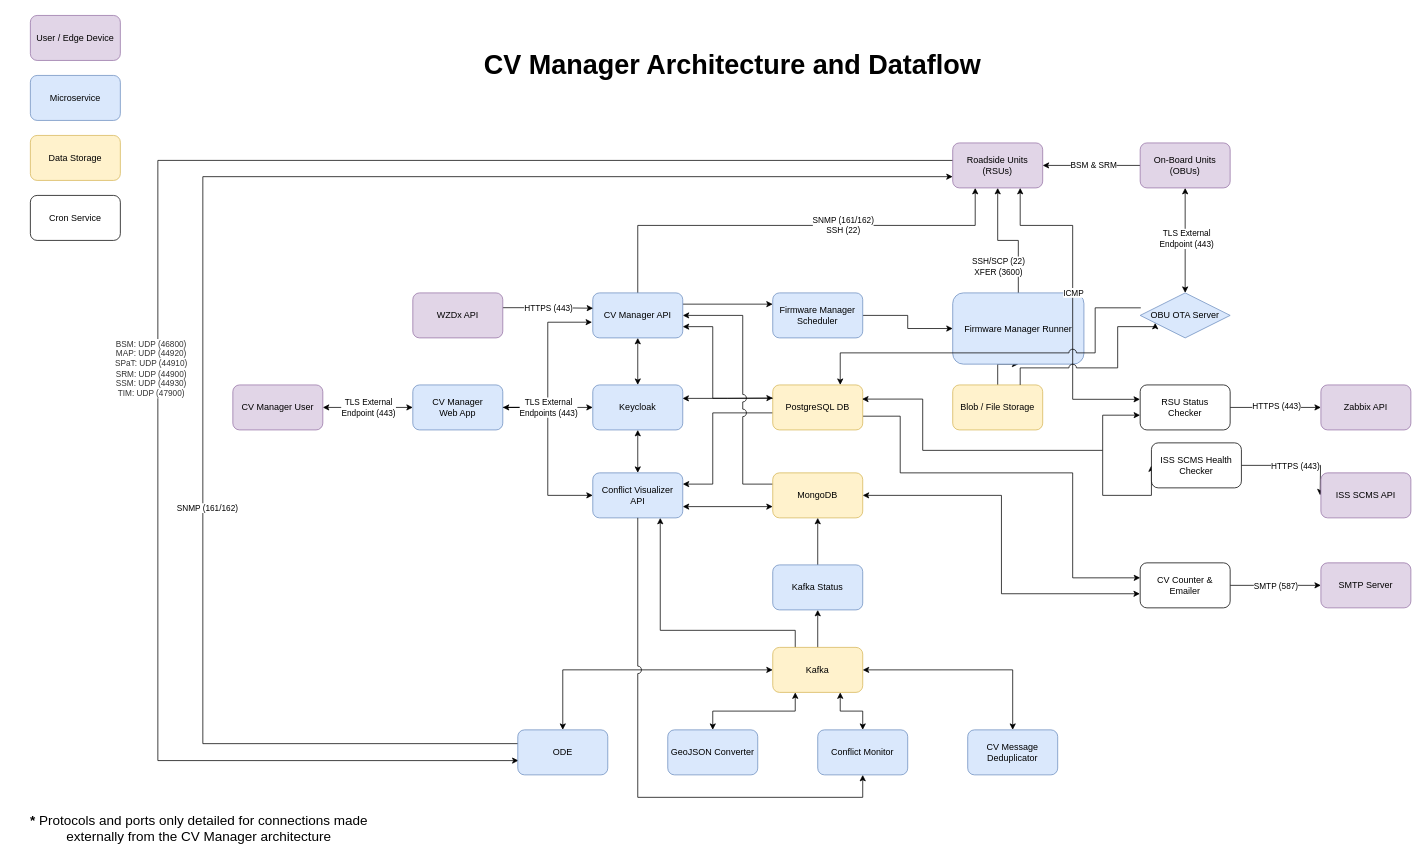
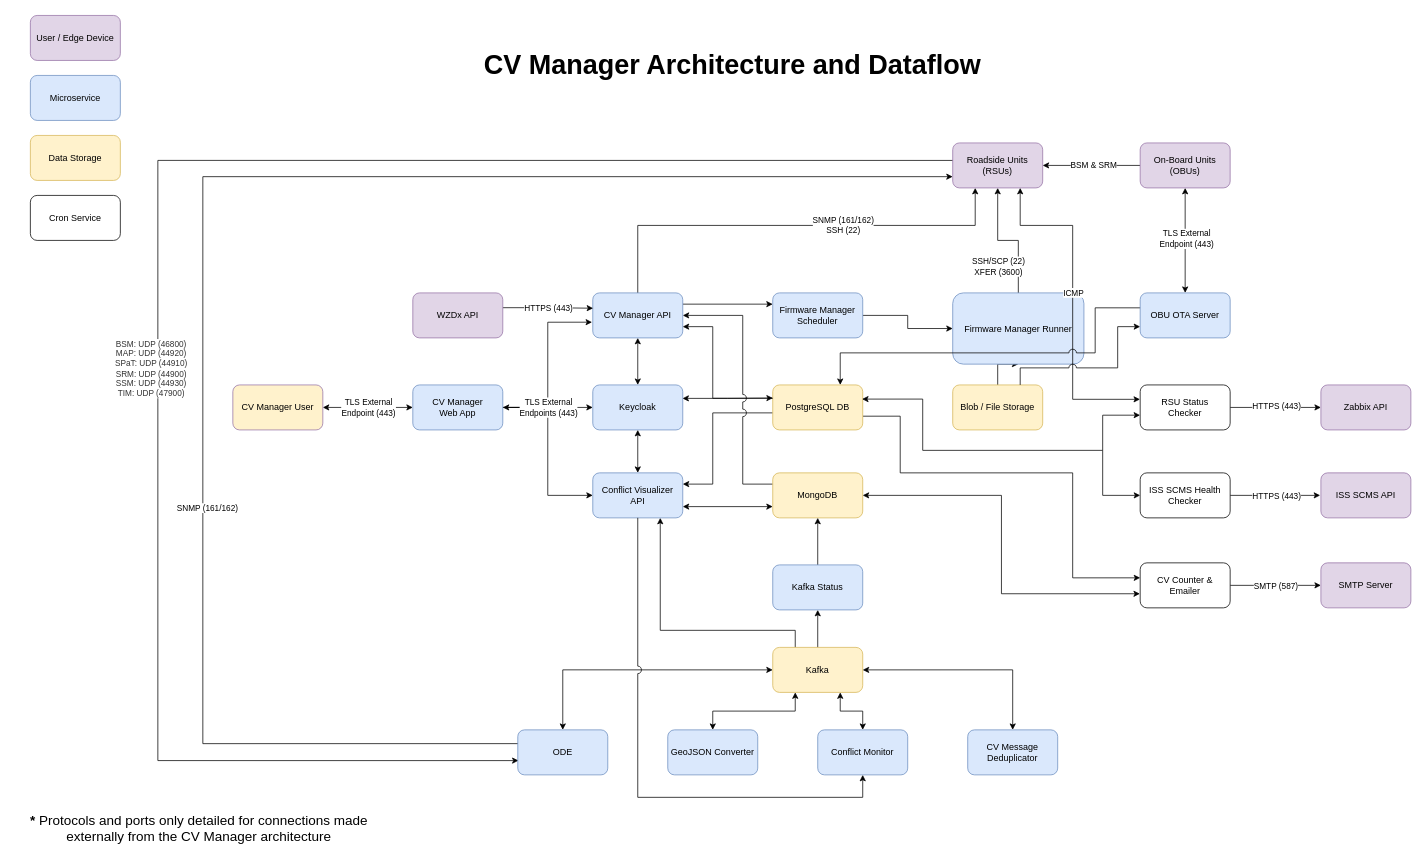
(1185, 315) -> (1185, 315)
(278, 407) -> (278, 407)
(1197, 465) -> (1185, 495)
